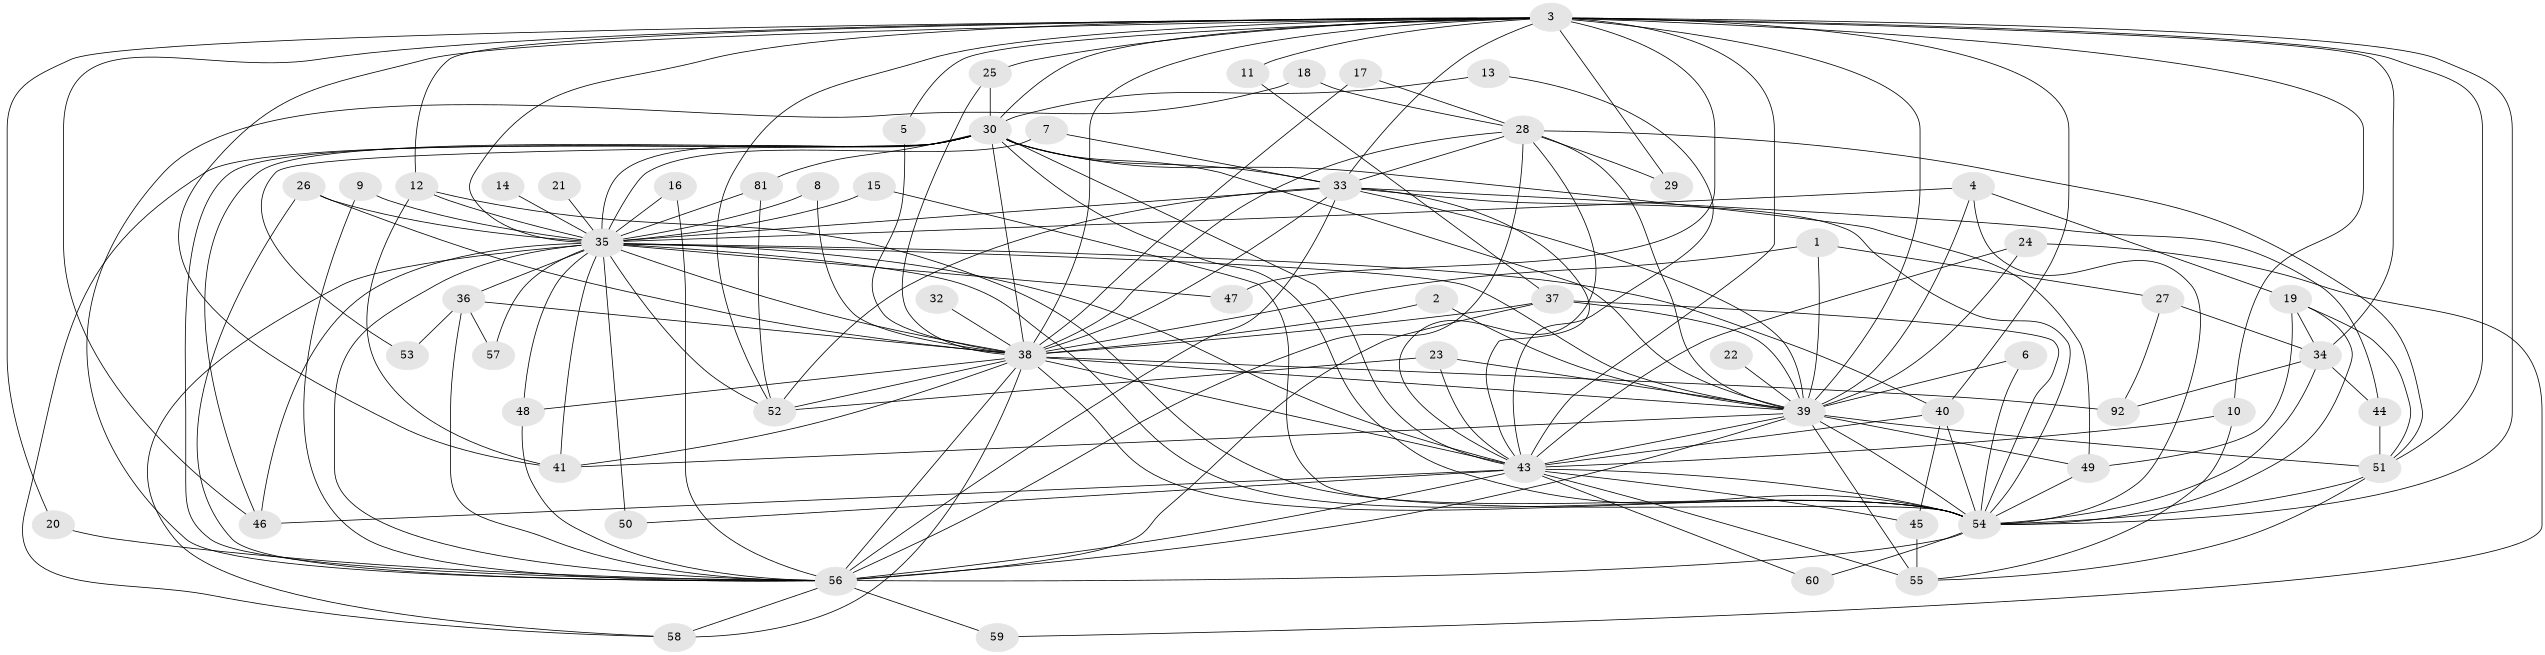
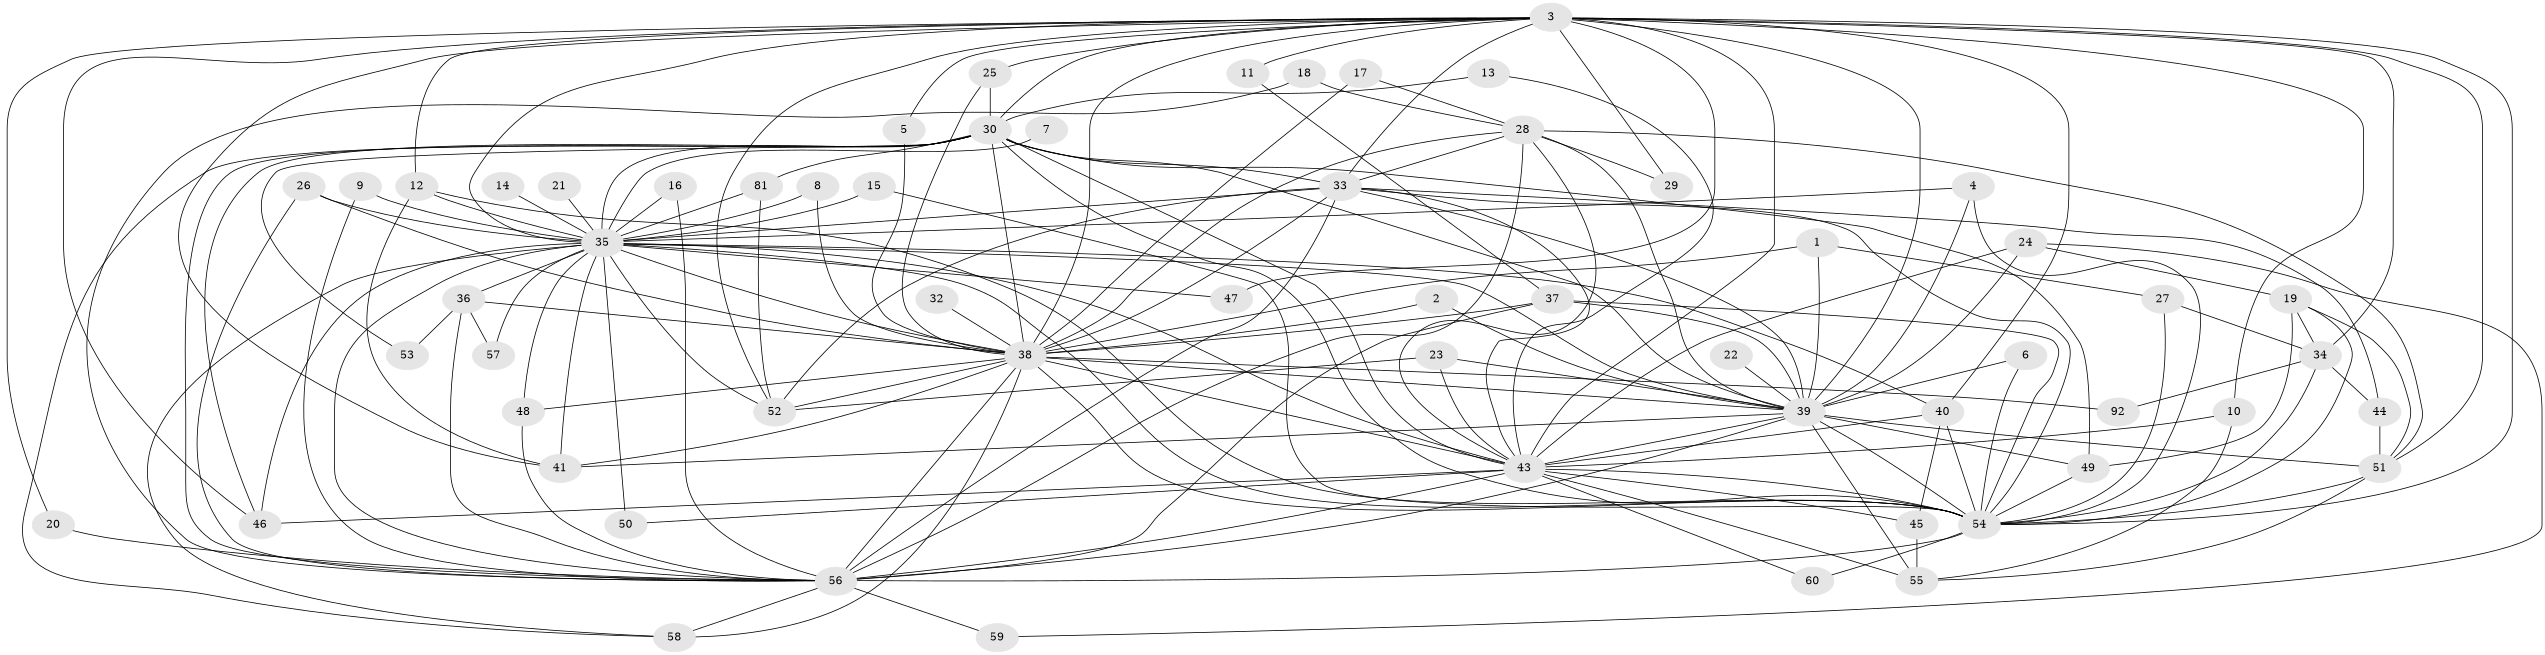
(1193, 158) -> none
(2132, 243) -> (2158, 271)
(2144, 357) -> (2139, 455)
